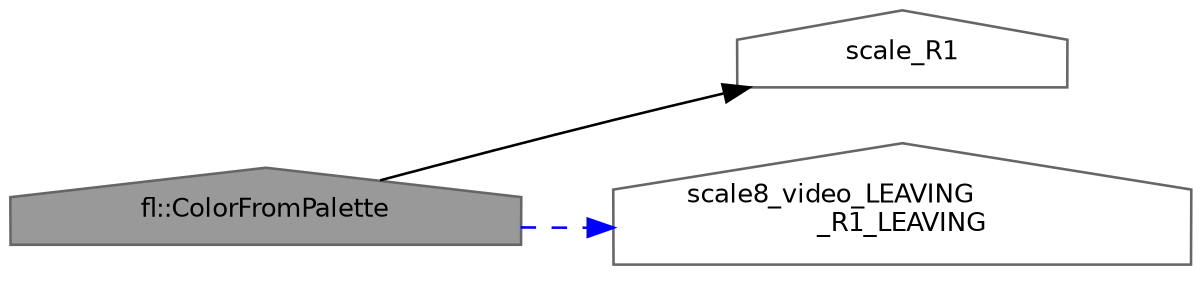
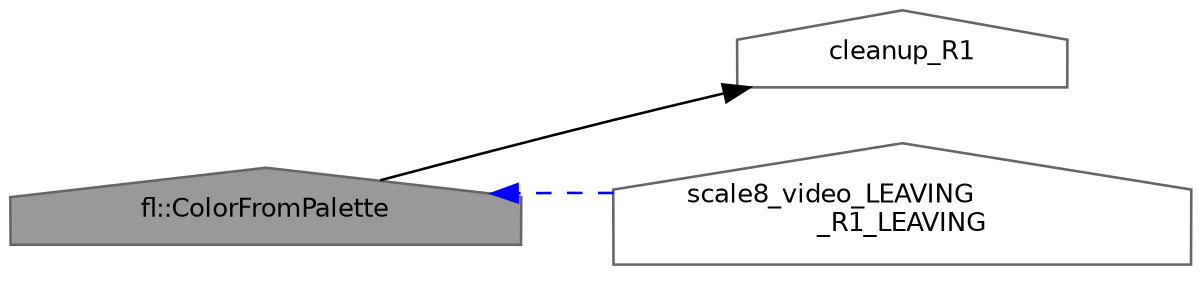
(902, 53) -> (902, 53)
(554, 228) -> (566, 193)
